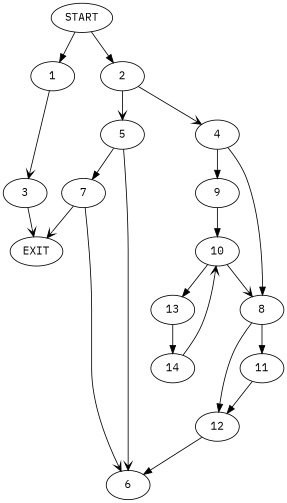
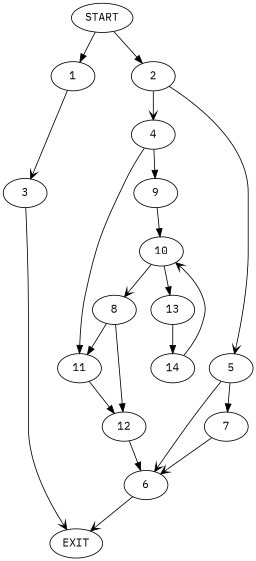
(256, 214) -> (99, 242)
(63, 219) -> (115, 511)
